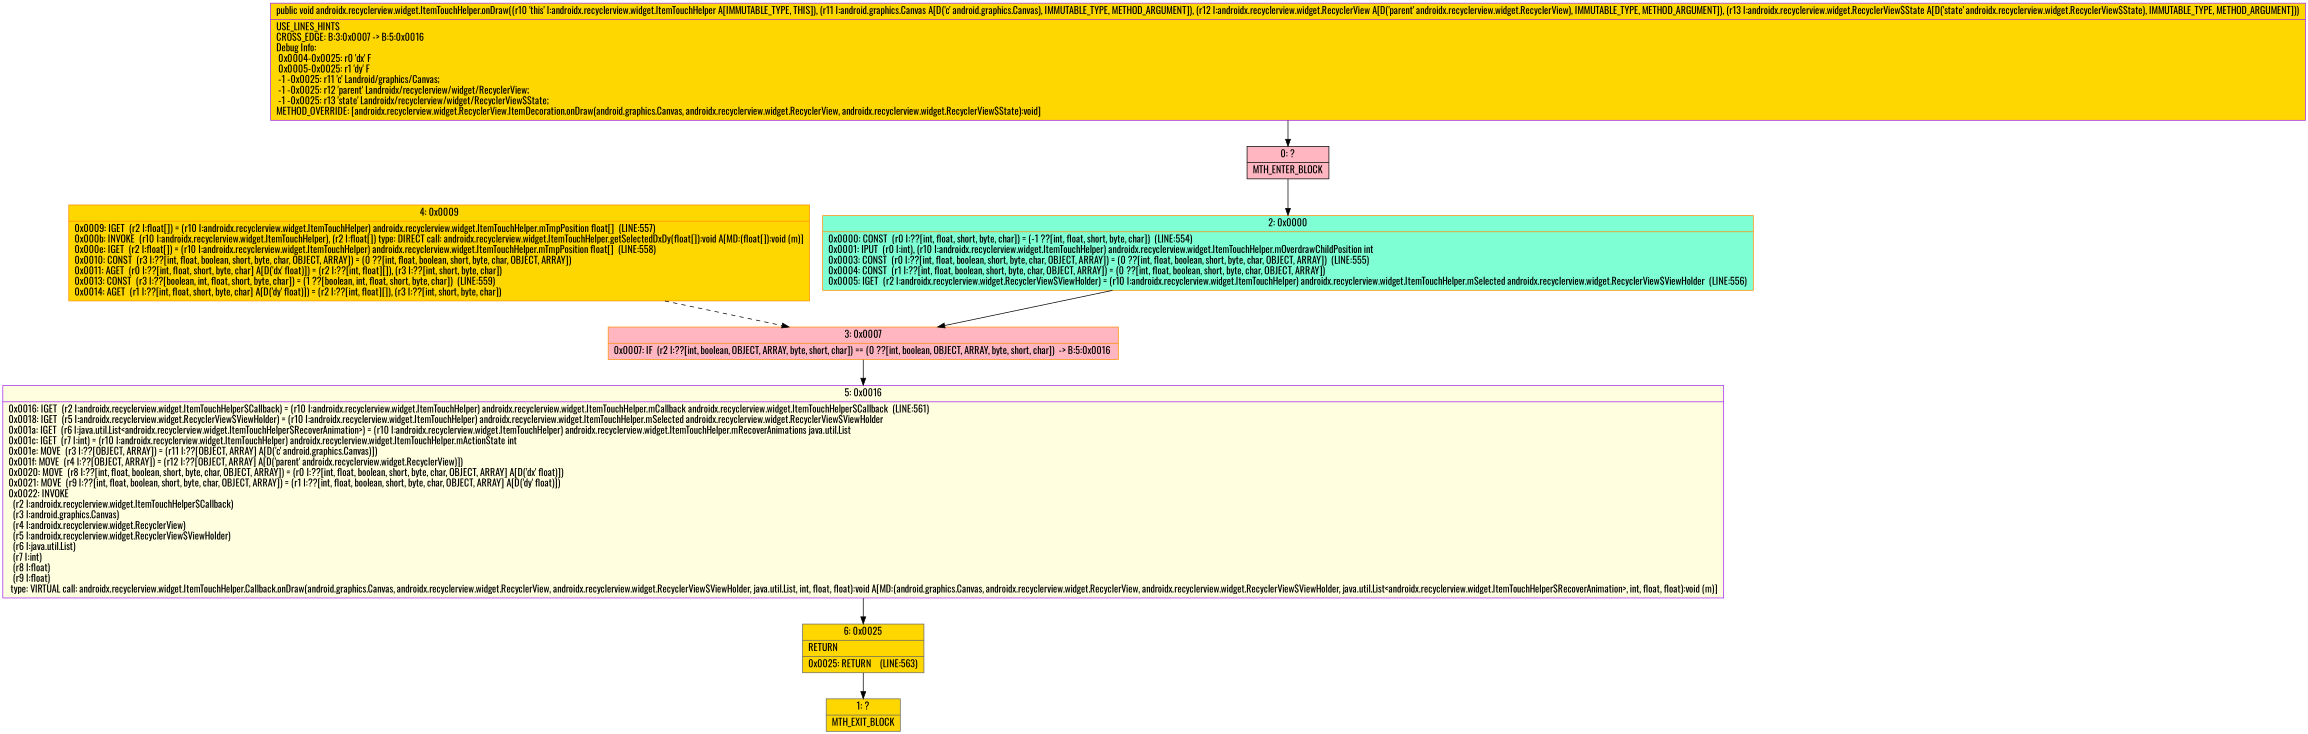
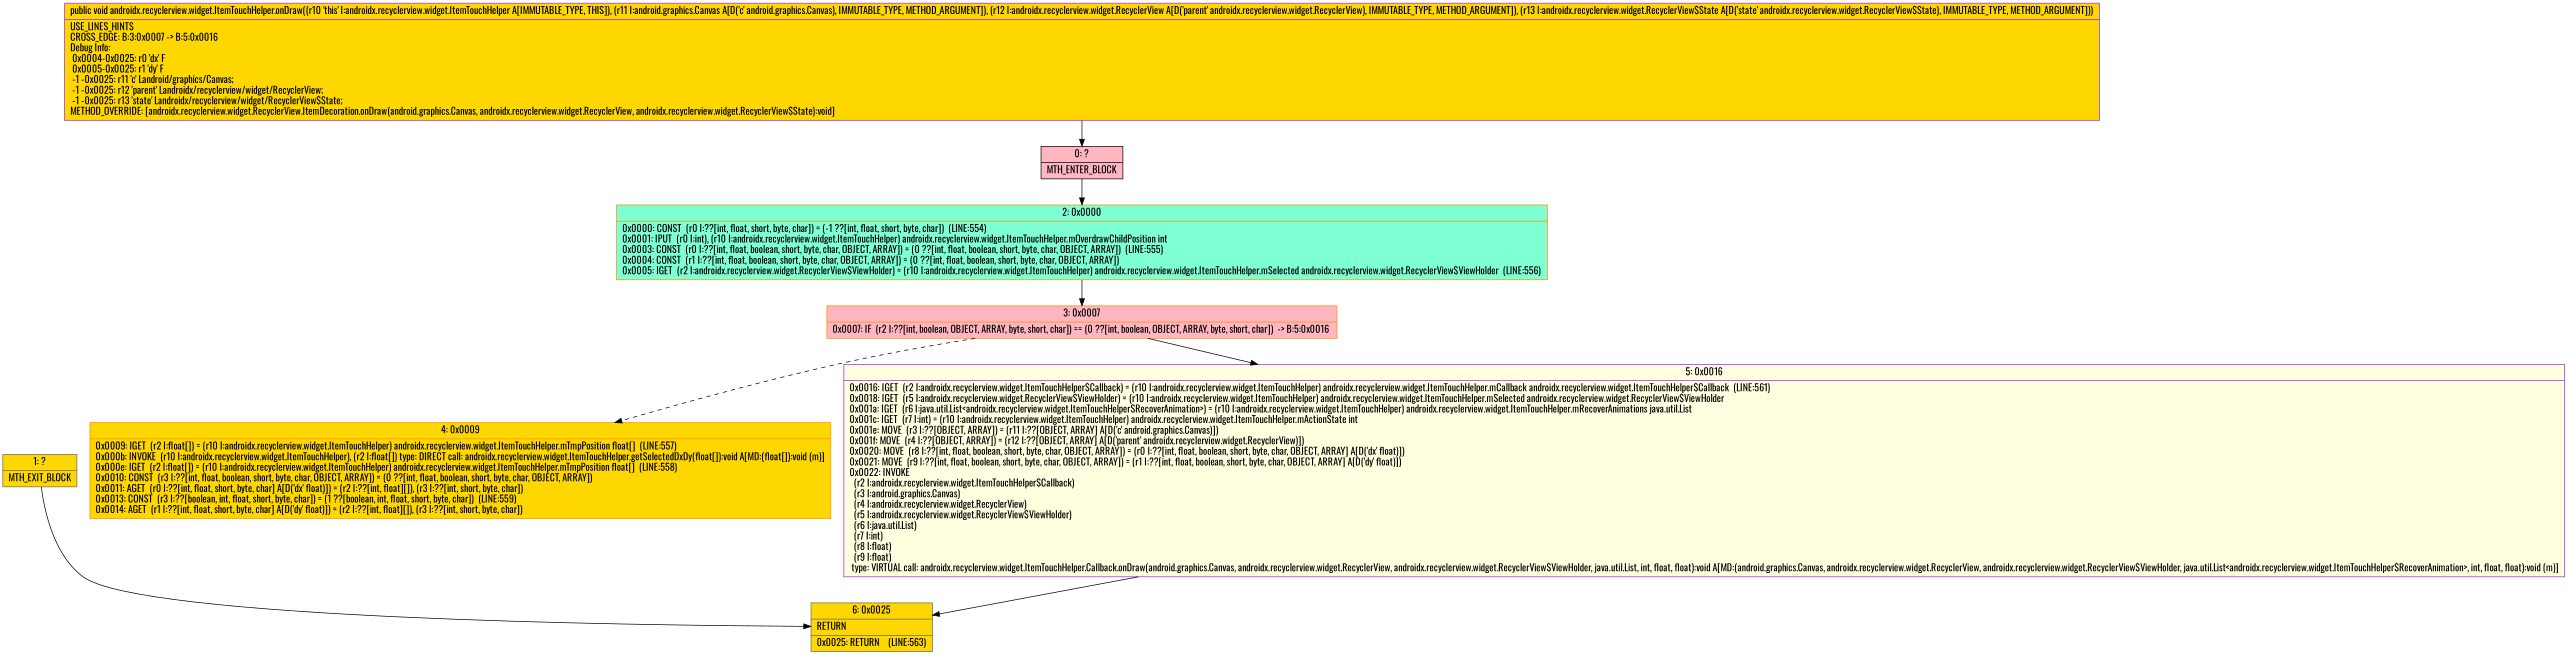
(723, 313) -> (797, 374)
(863, 682) -> (391, 616)
